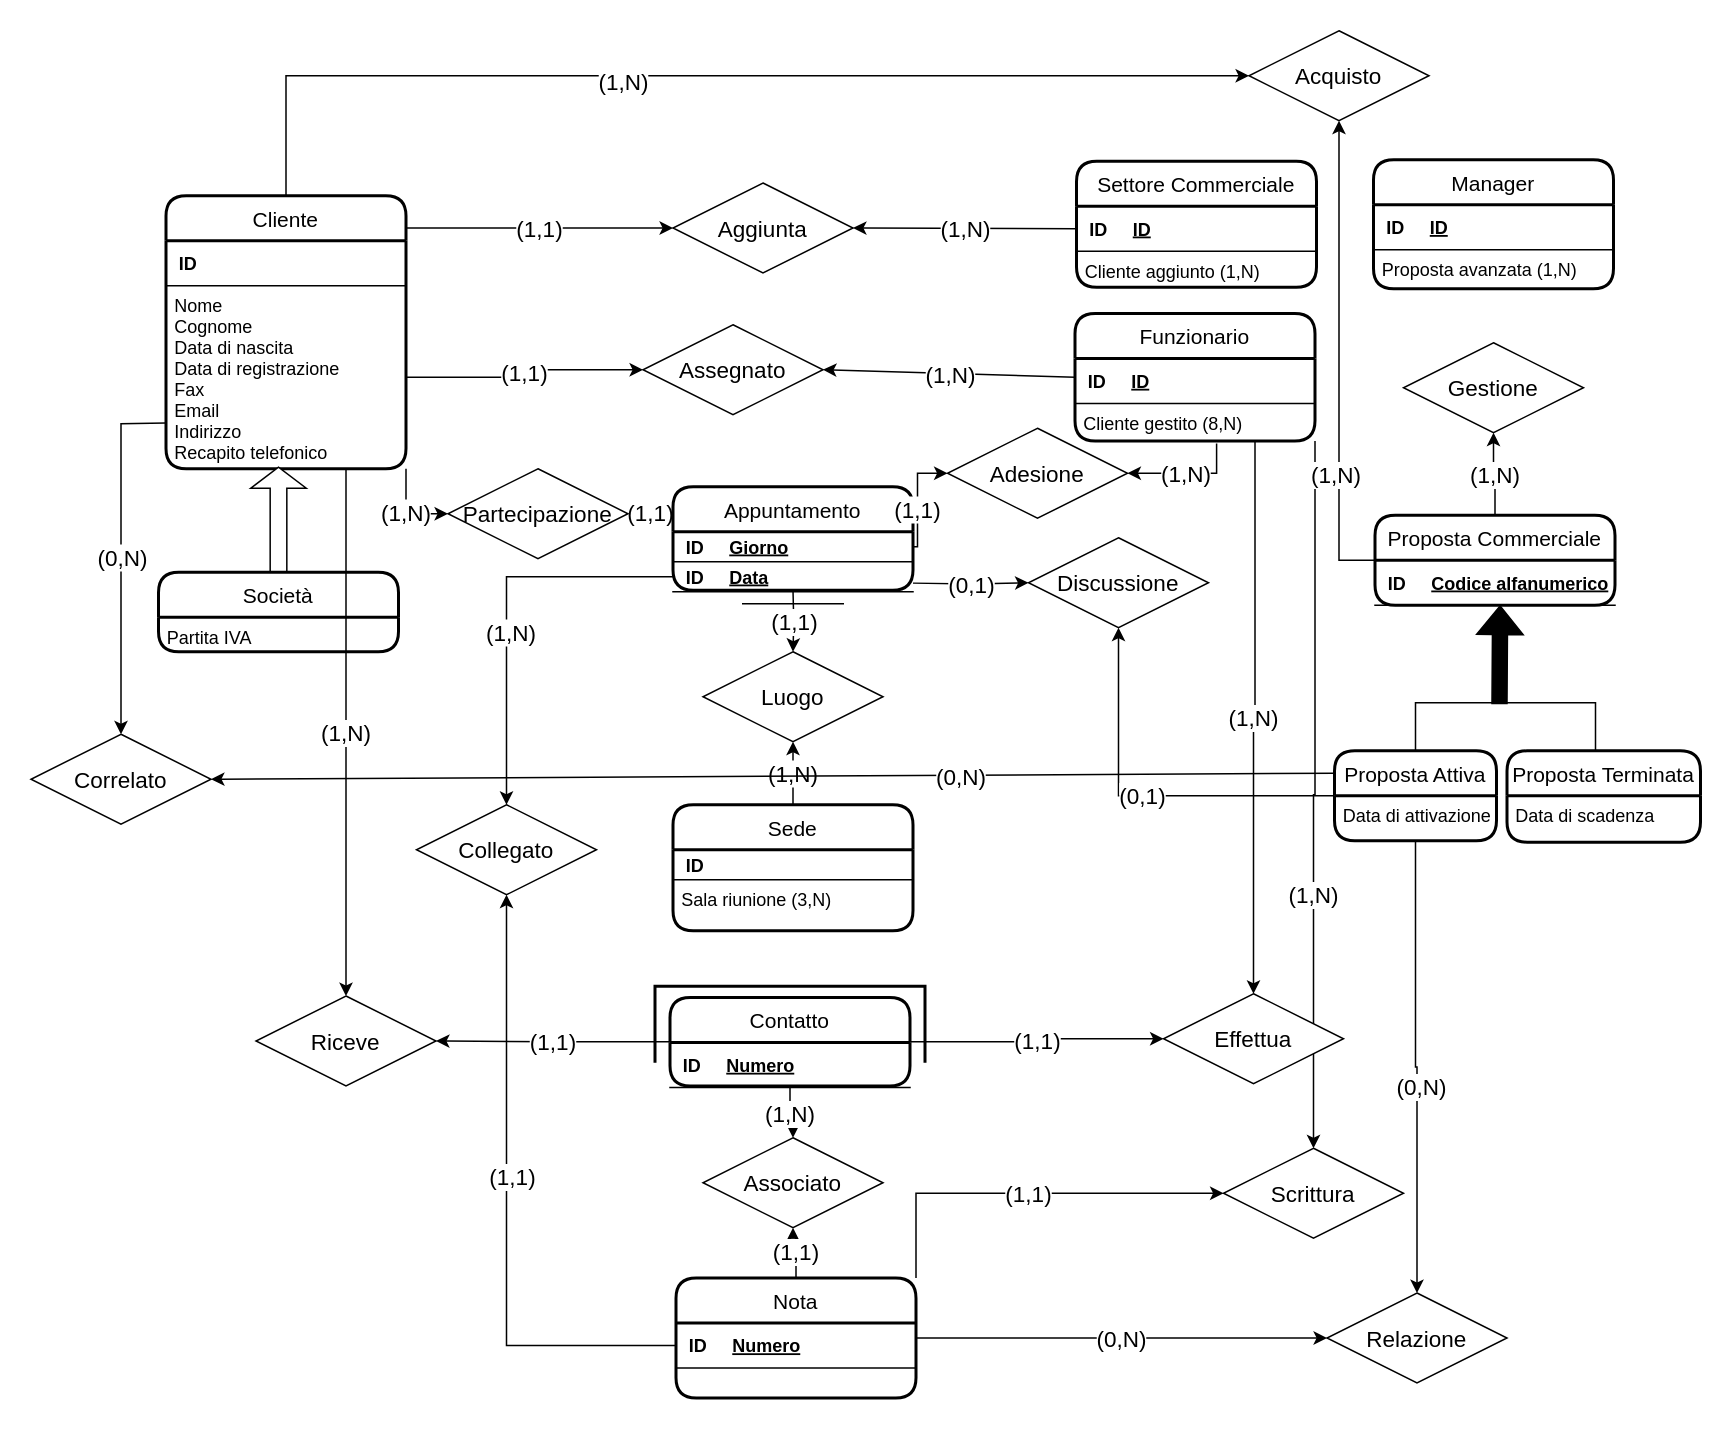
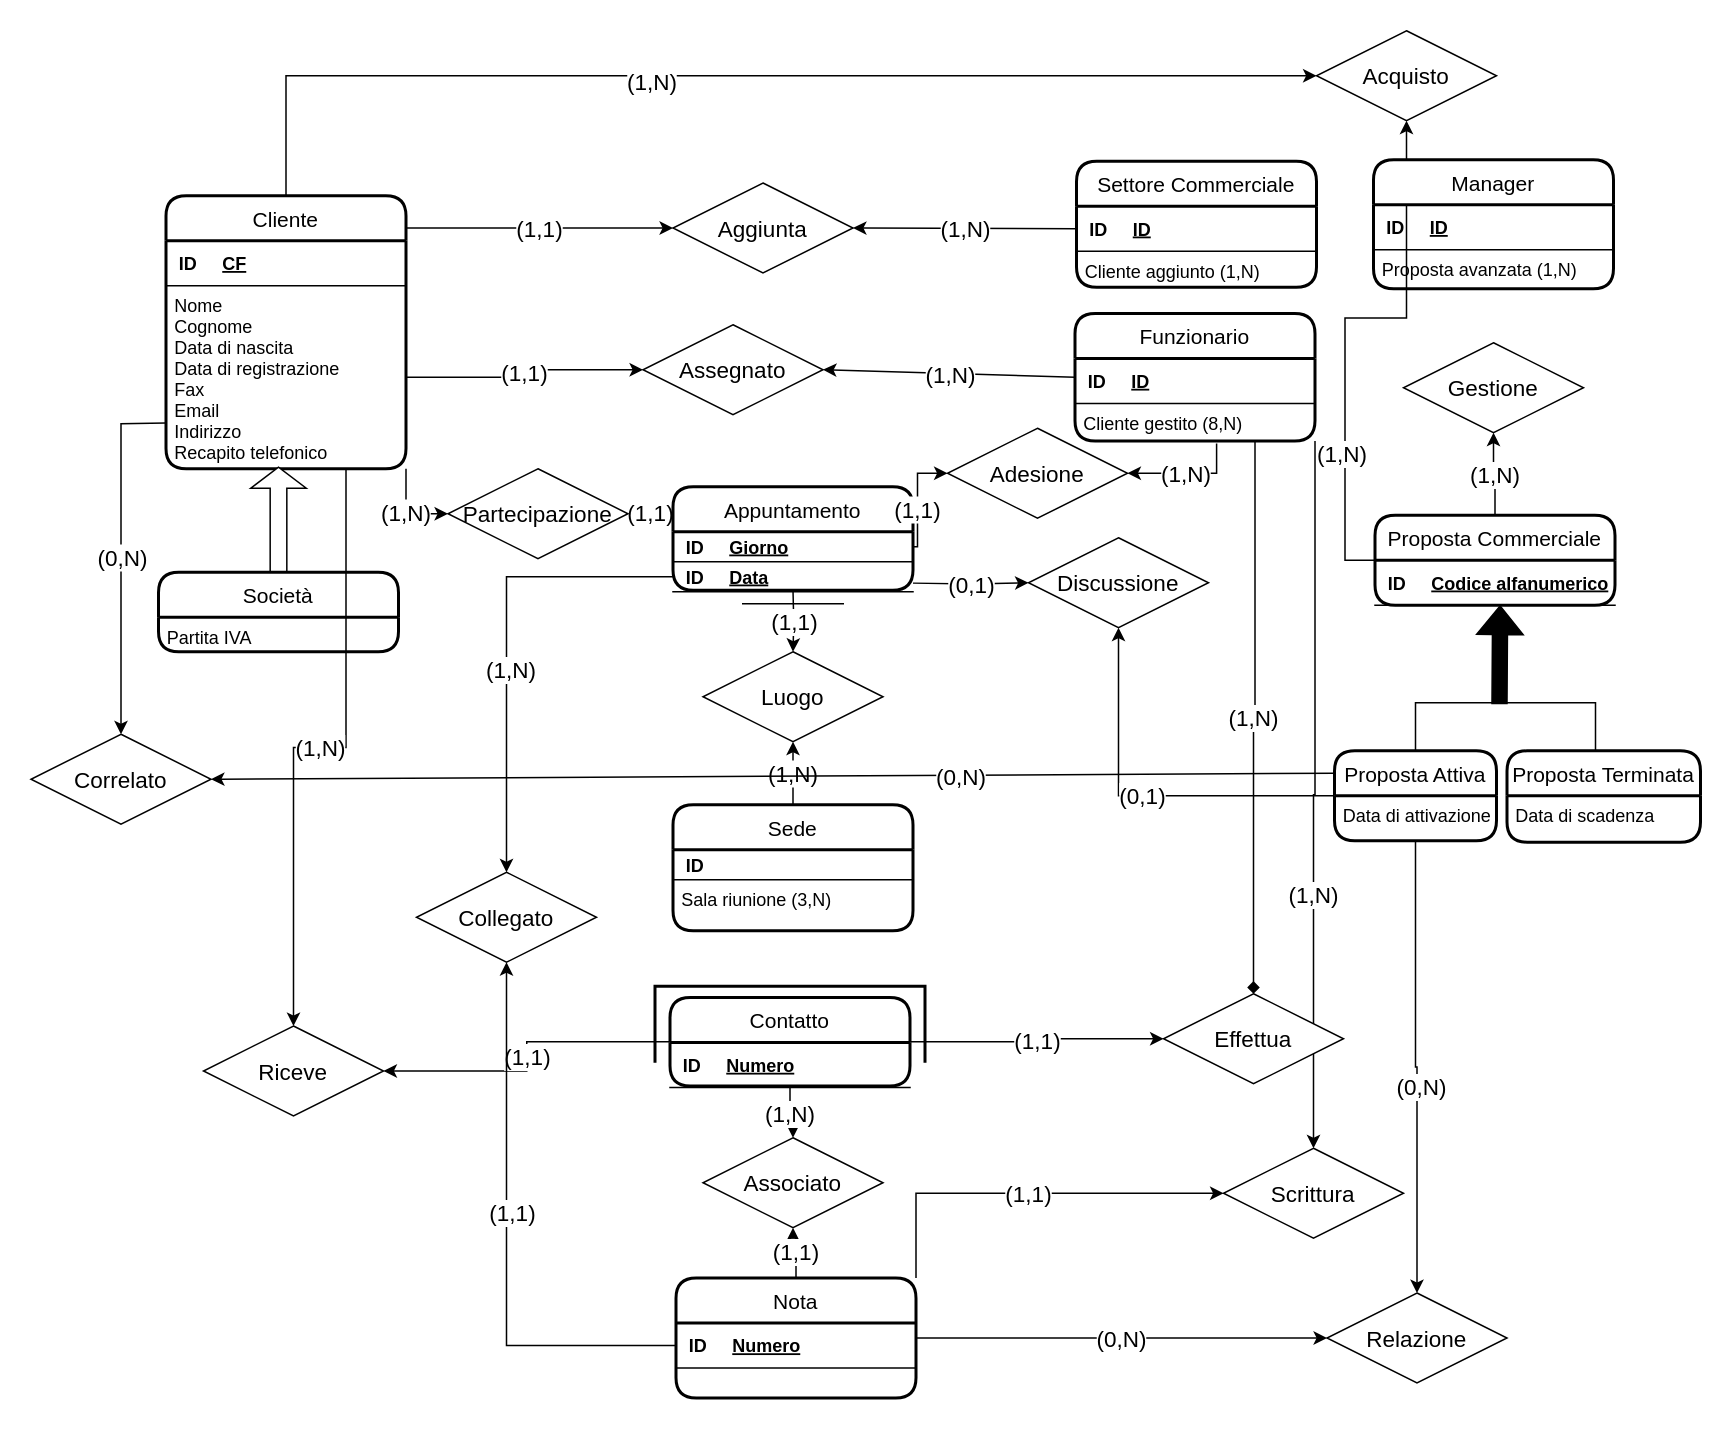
(1339, 76) -> (1406, 76)
none -> (308, 263)
(506, 850) -> (506, 917)
(1253, 982) -> (1253, 981)
(346, 1041) -> (293, 1071)
